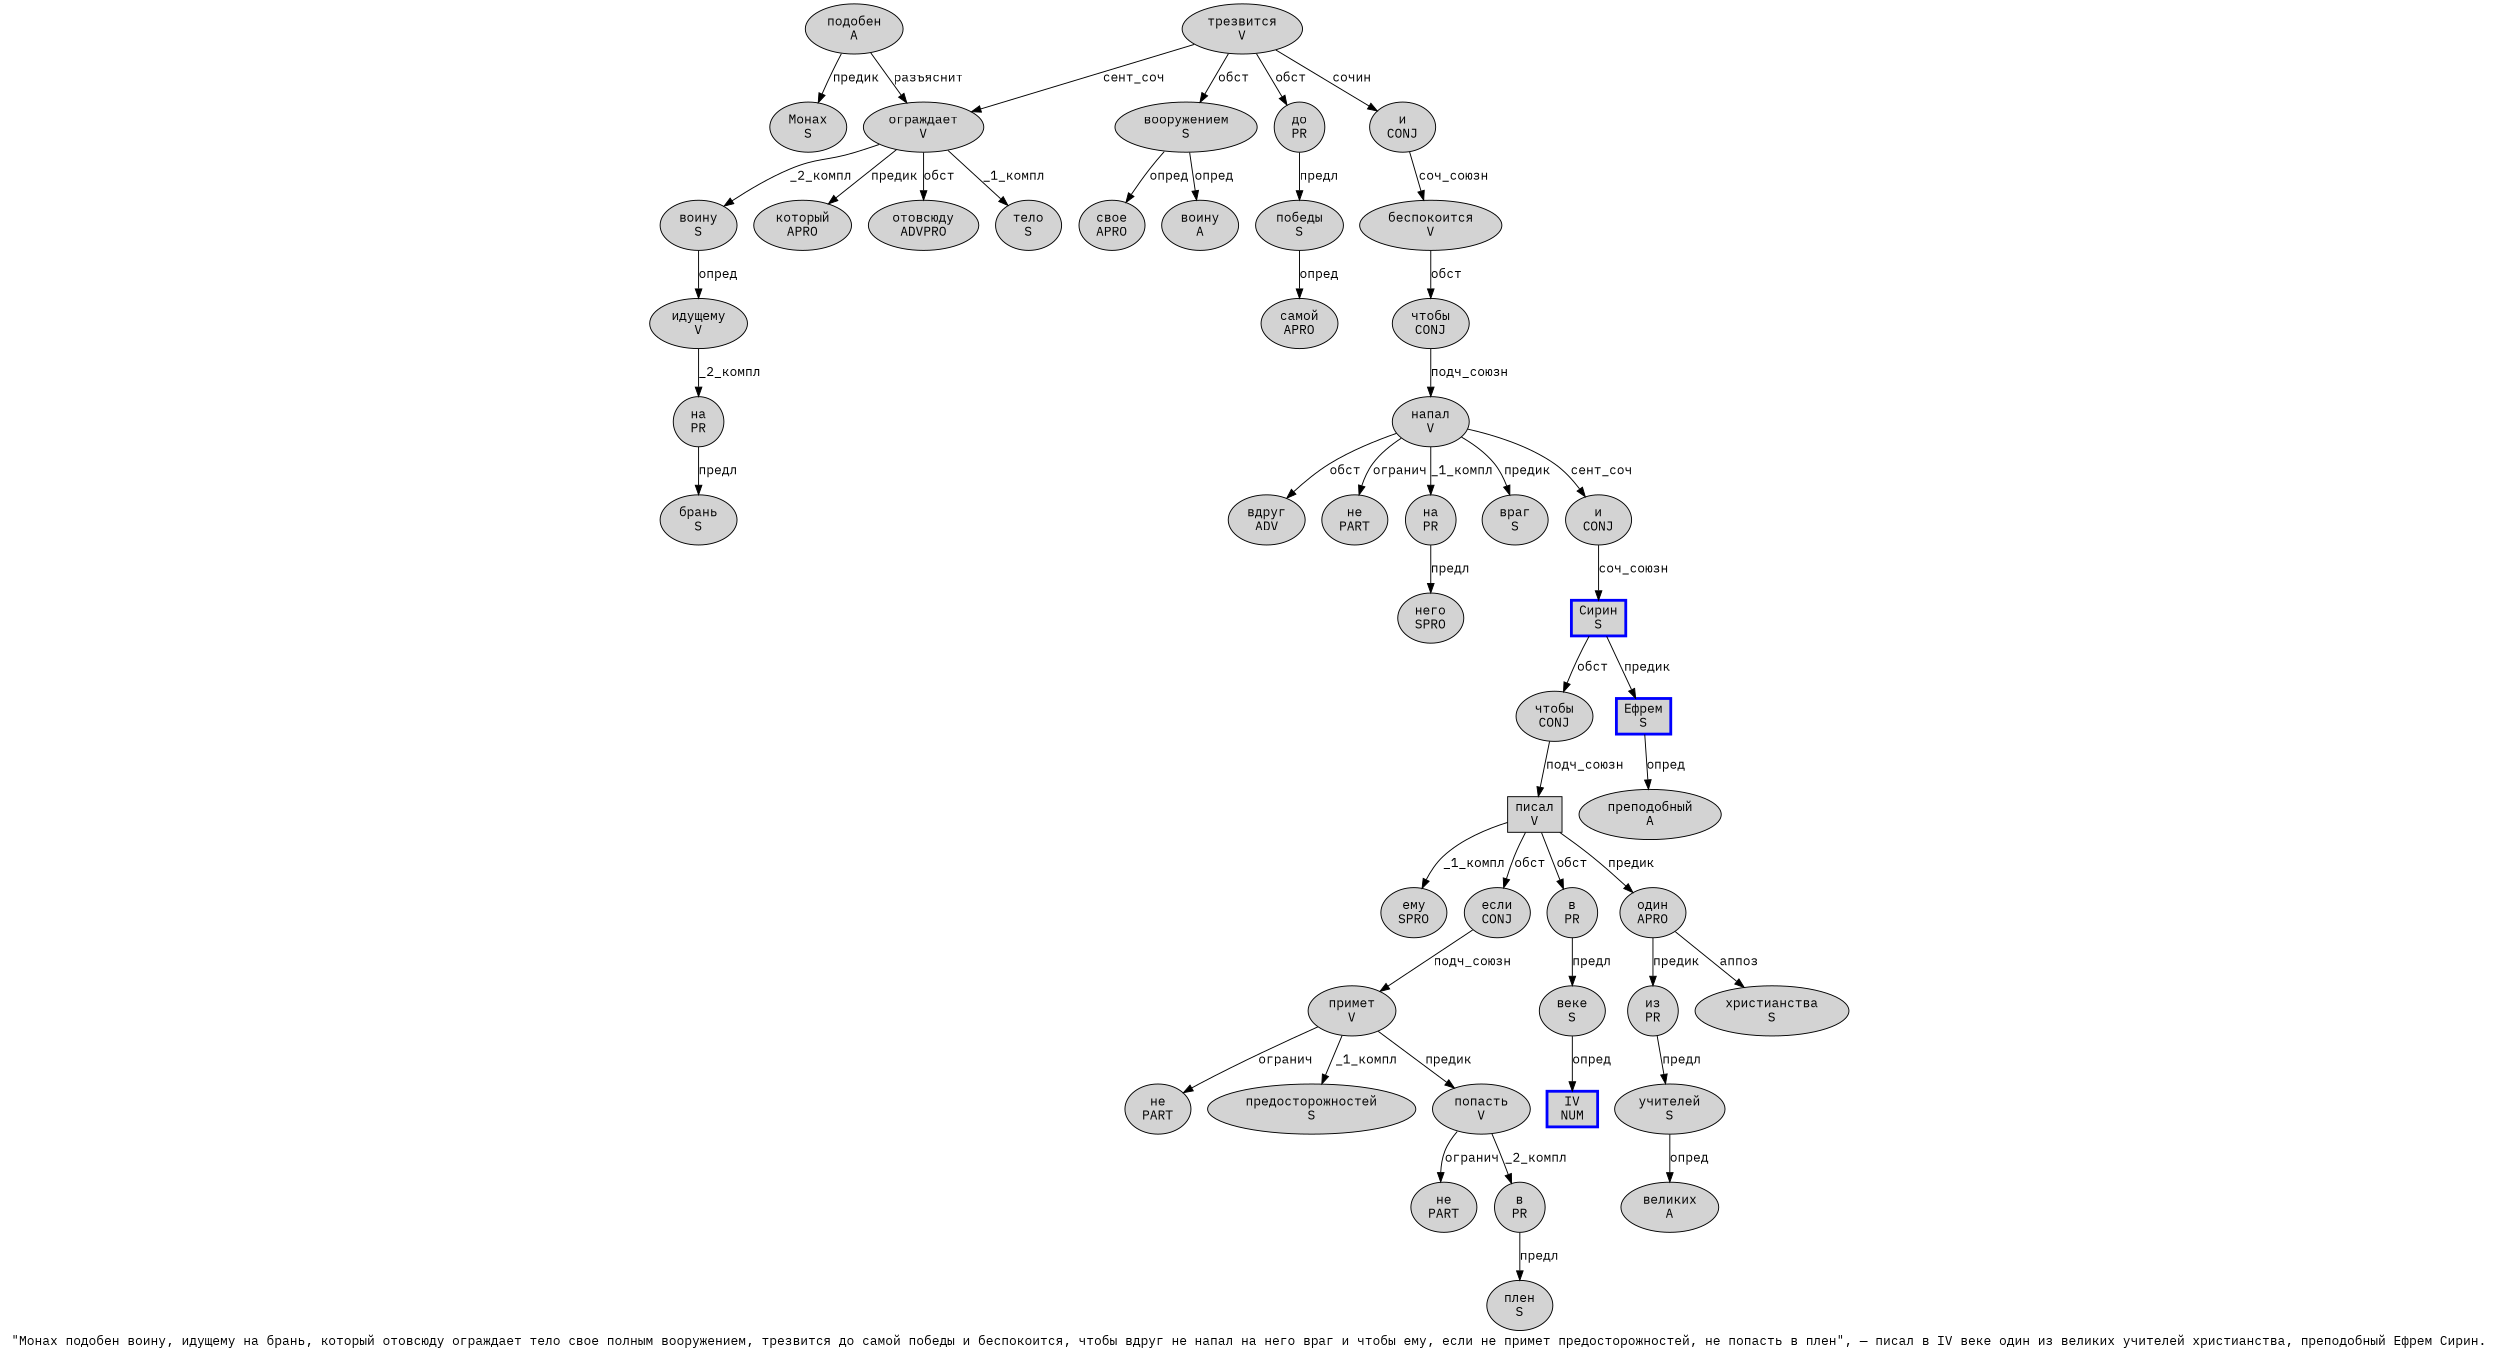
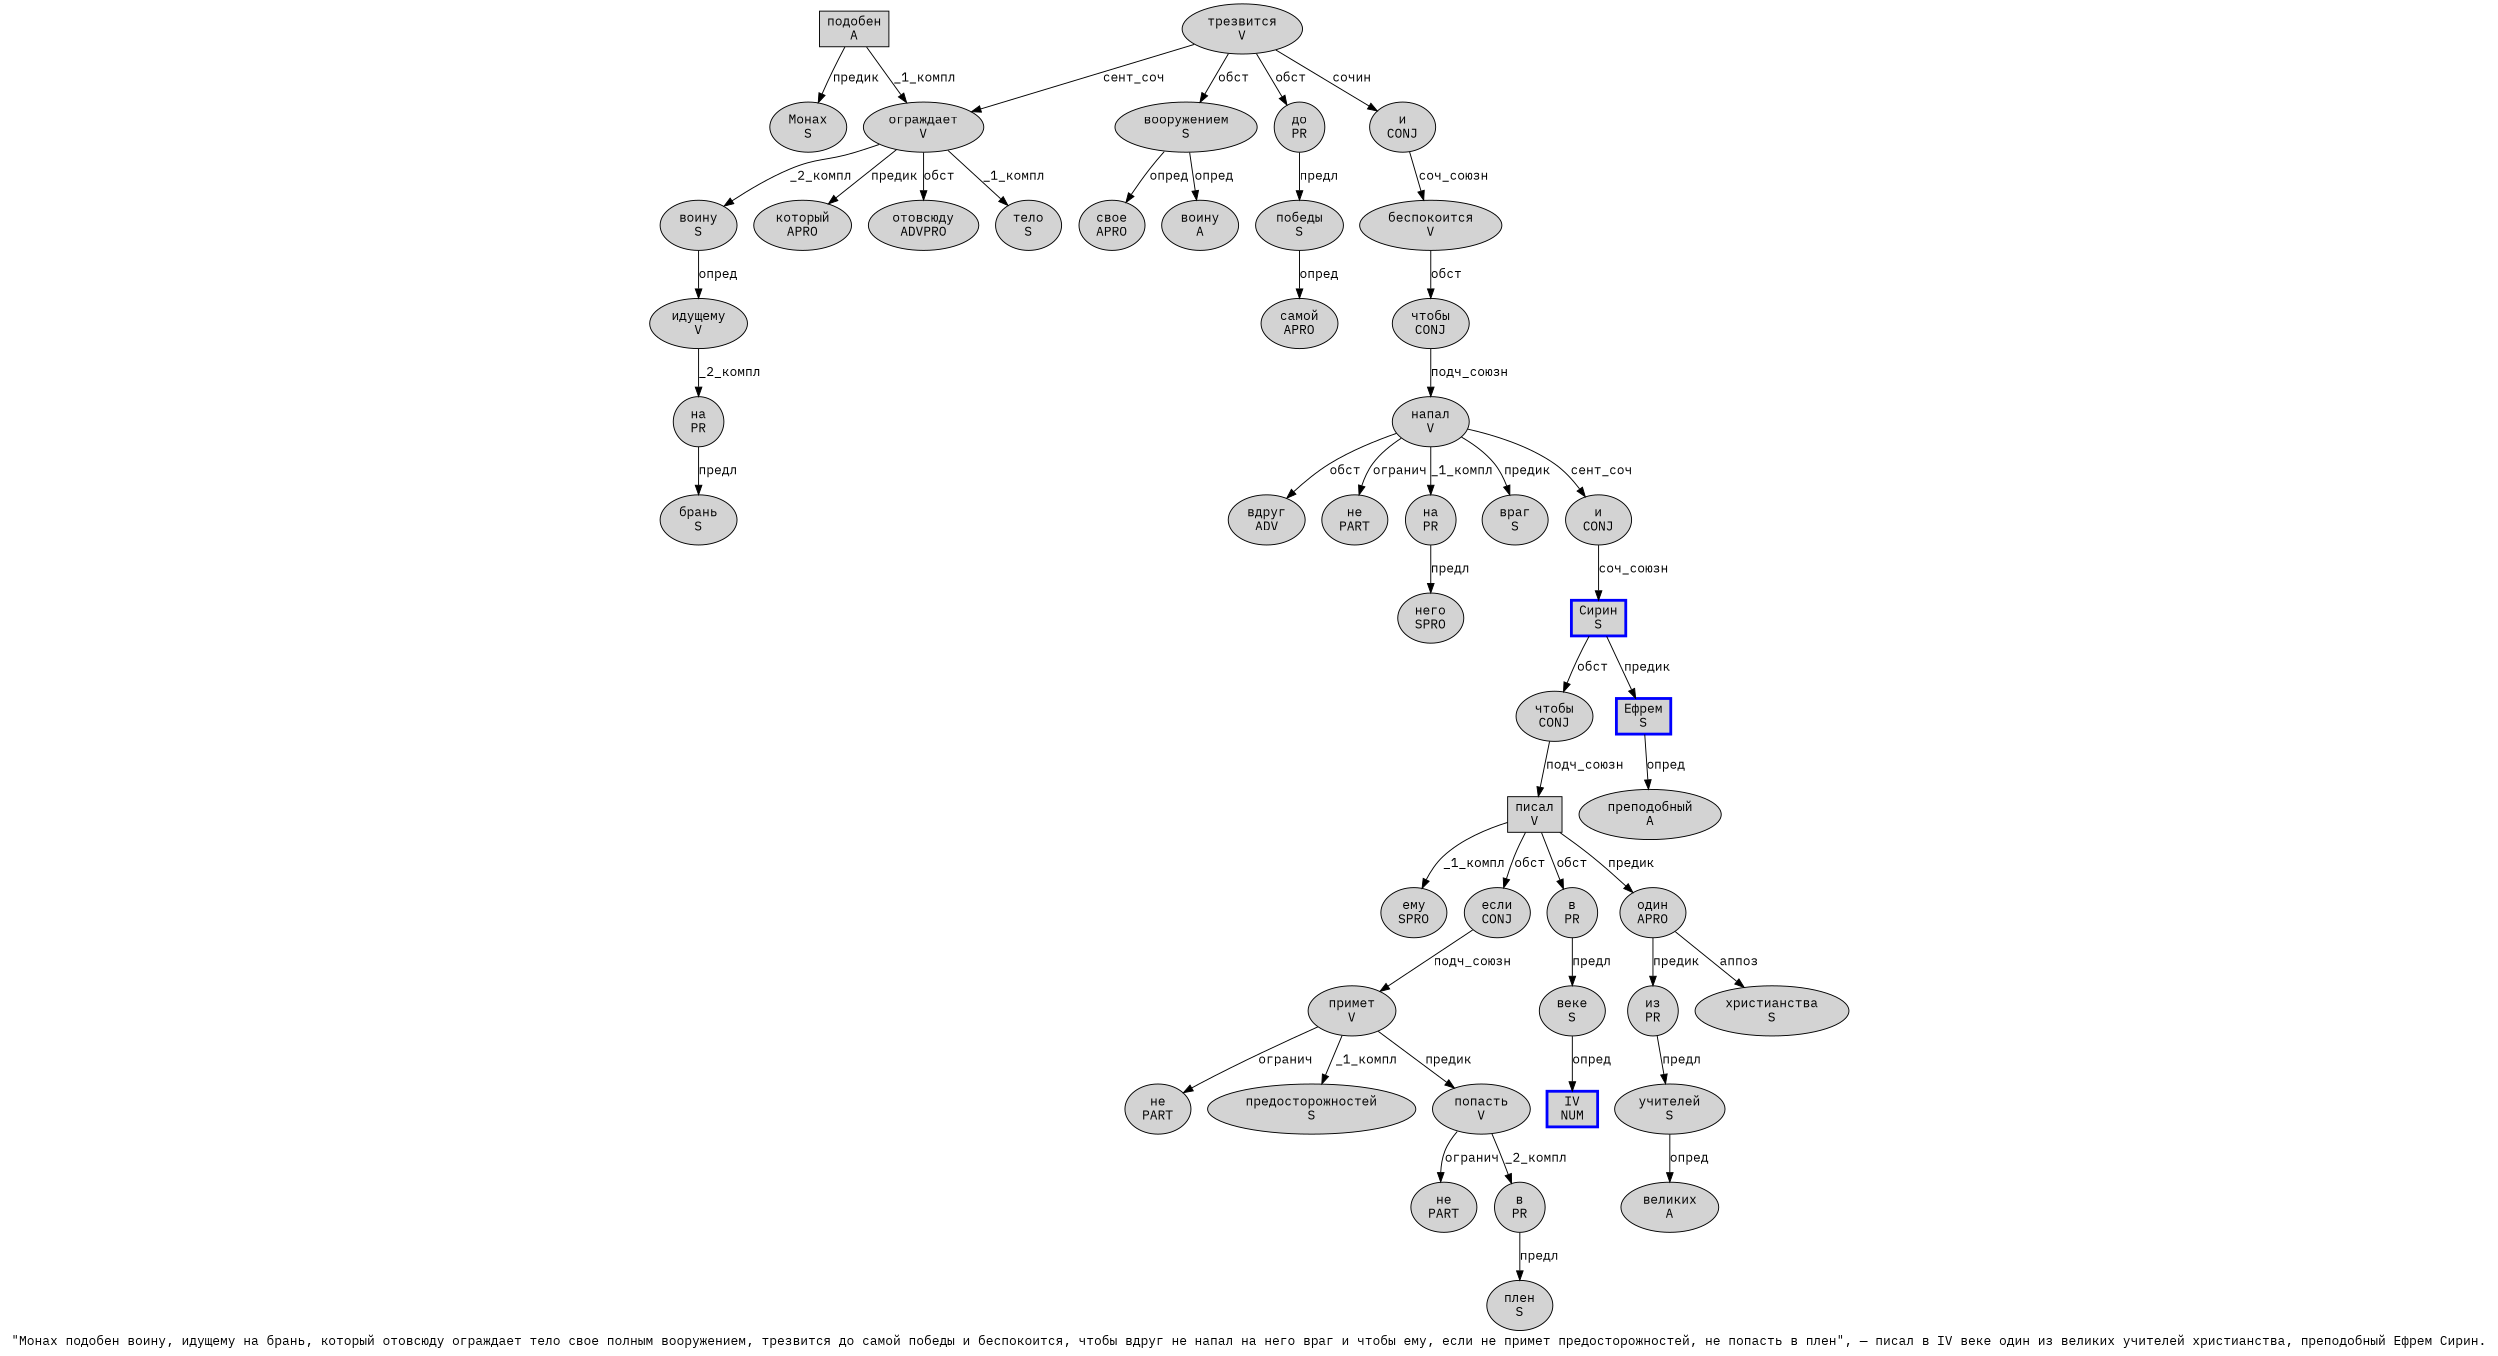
(854, 29) -> (854, 29)
(929, 78) -> (925, 78)
